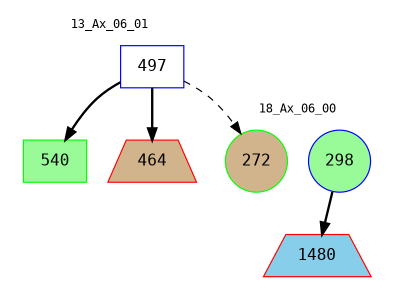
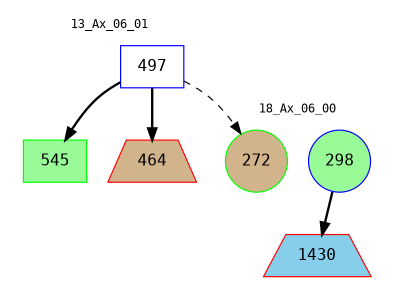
(55, 161) -> (55, 161)
(317, 256) -> (317, 256)
